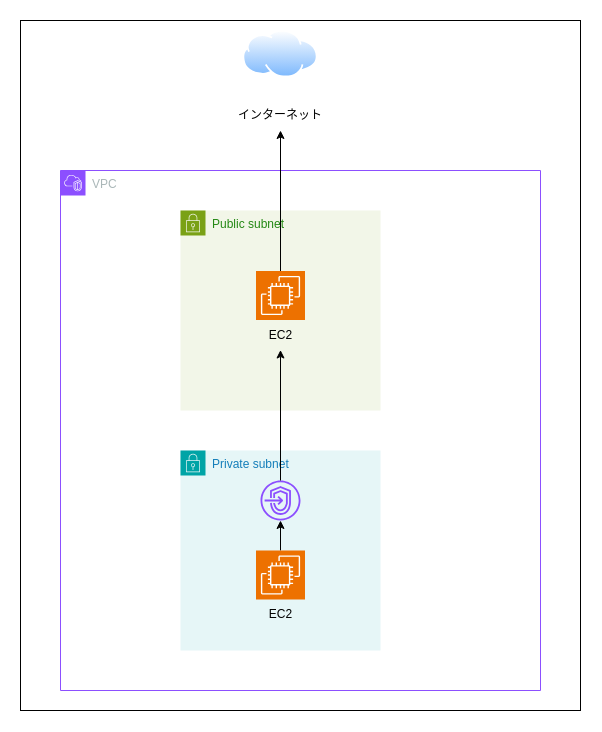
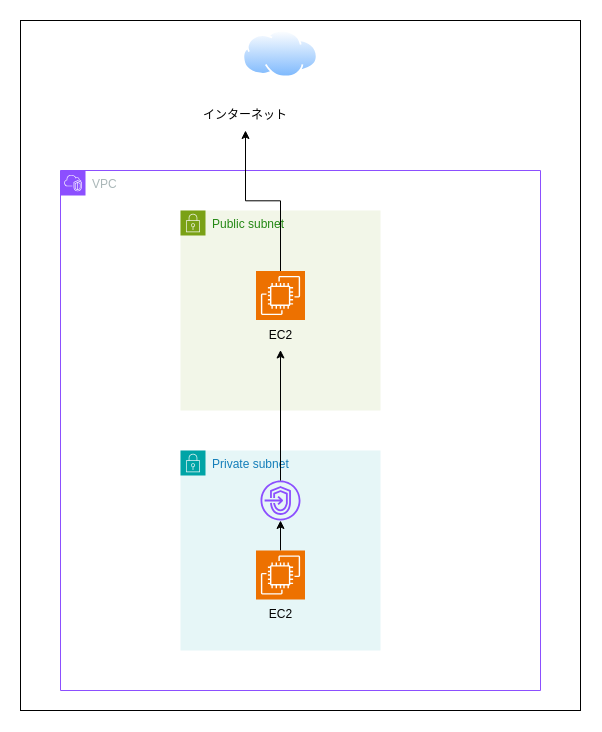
(281, 116) -> (246, 116)
